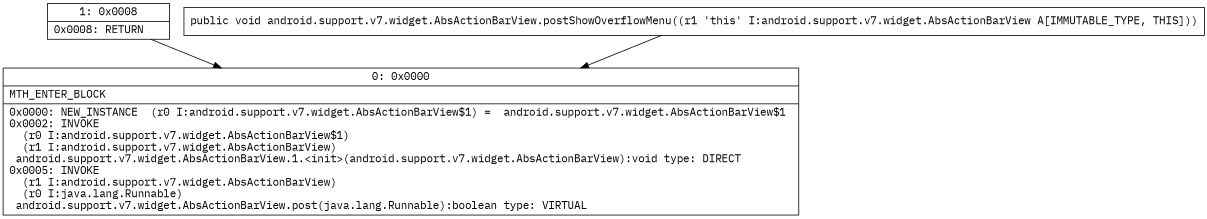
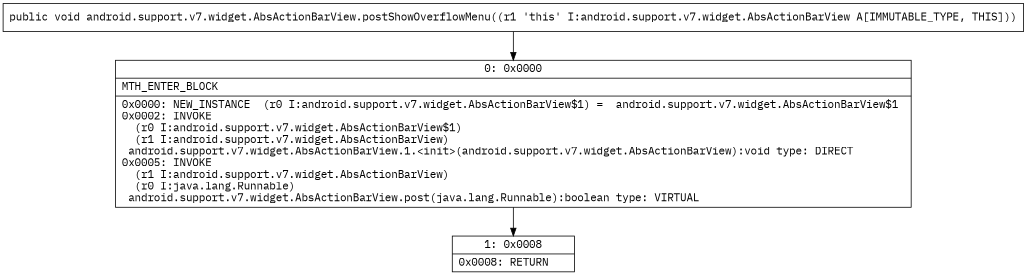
(182, 52) -> (513, 218)
